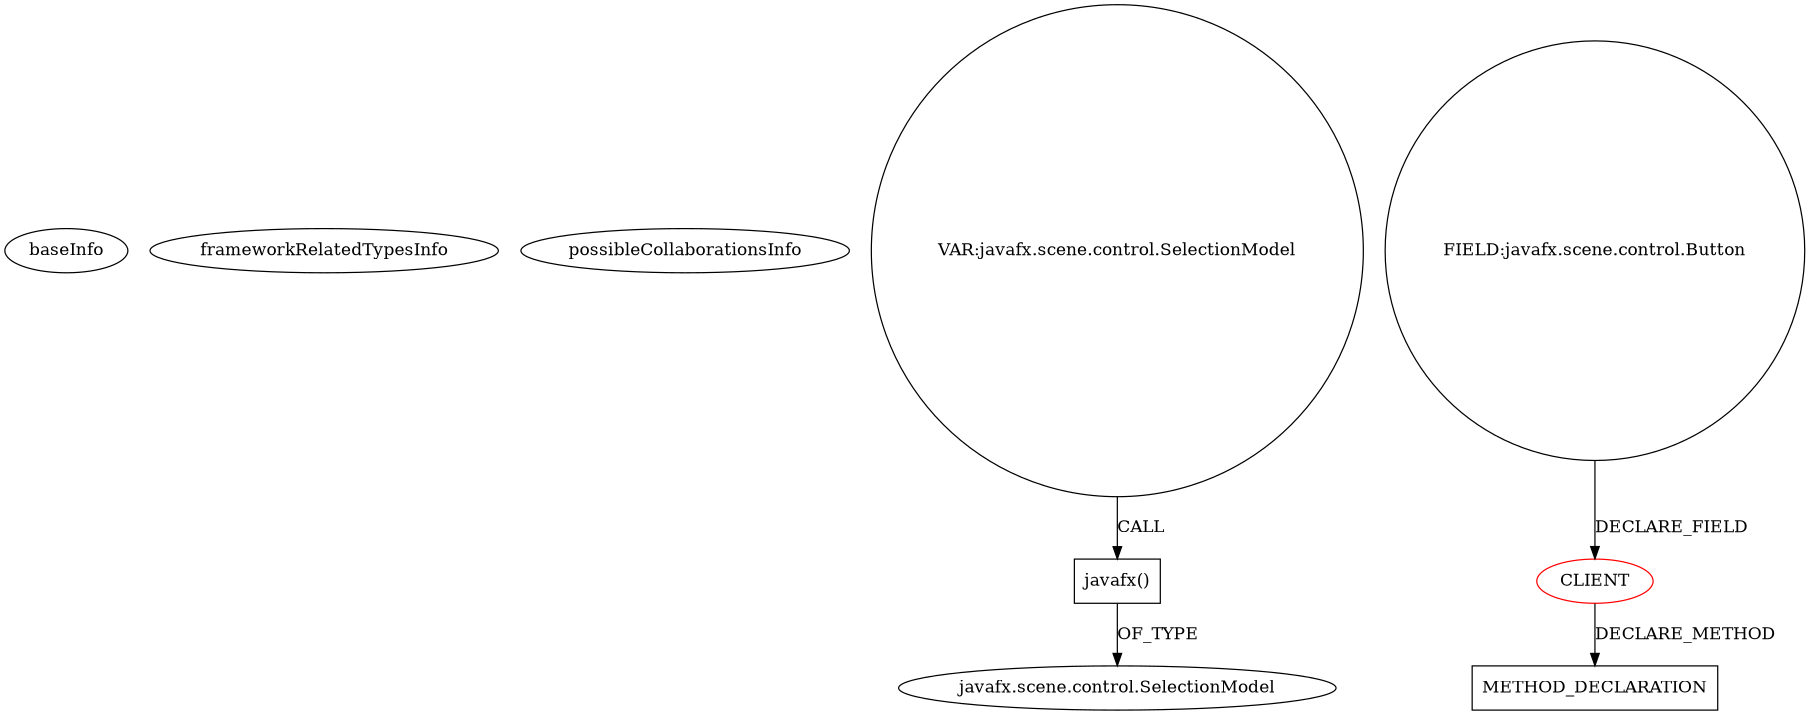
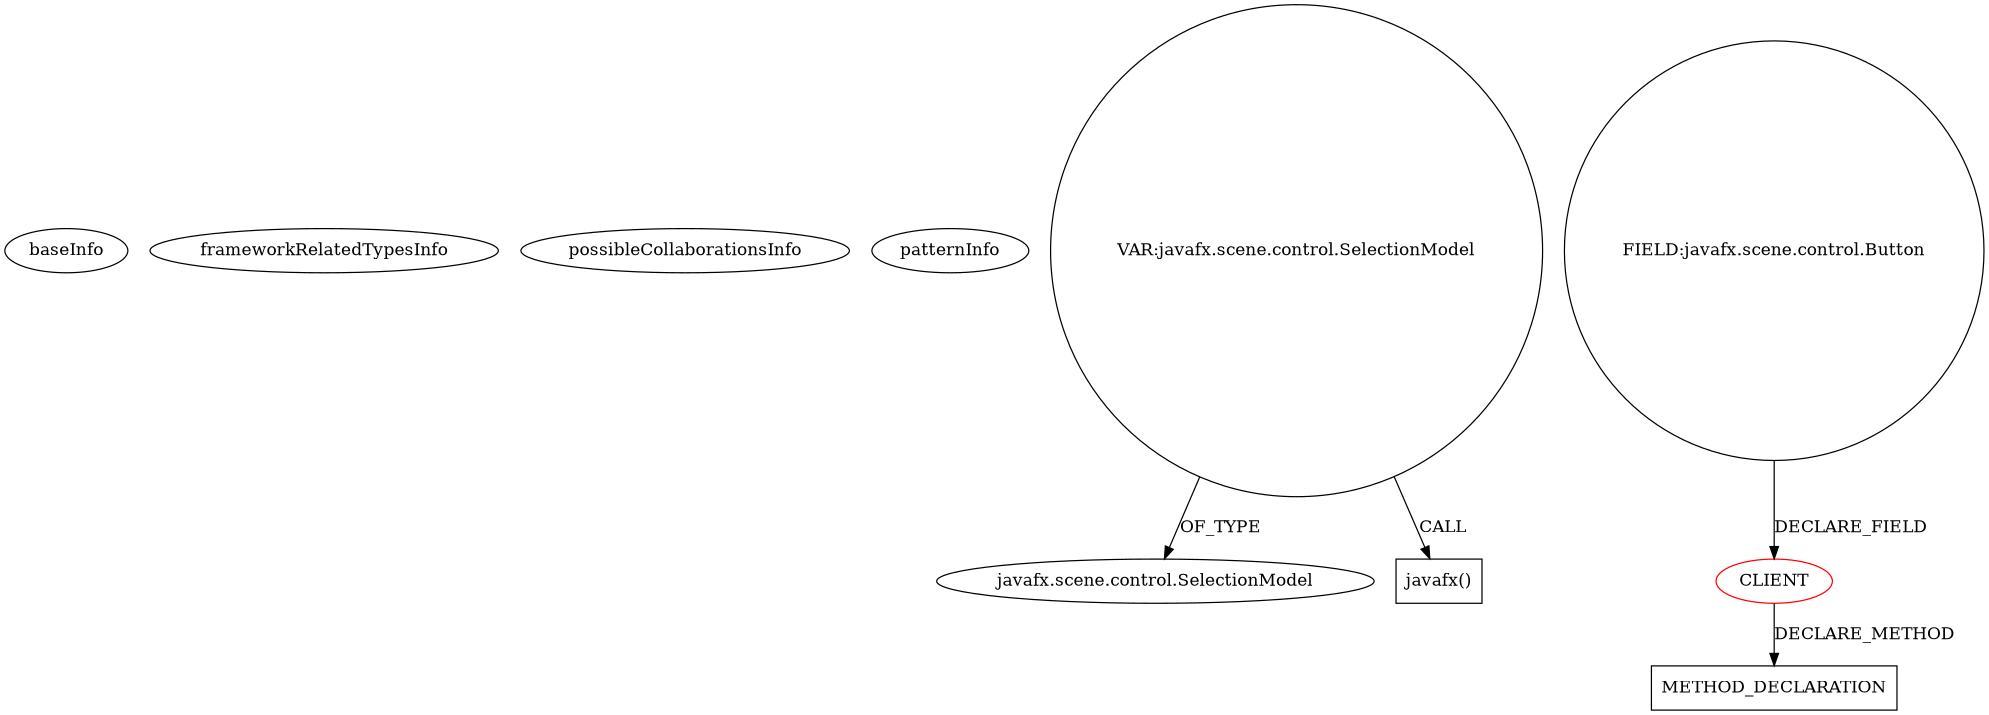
none -> (950, 251)
(1117, 628) -> (1185, 512)
